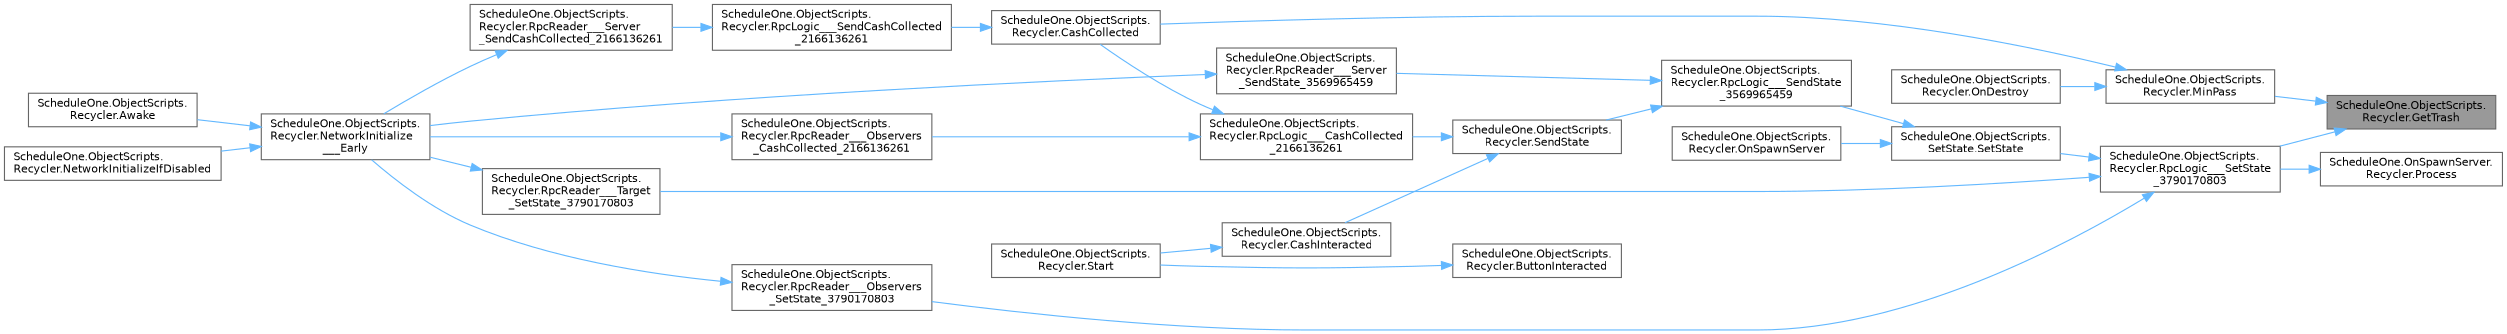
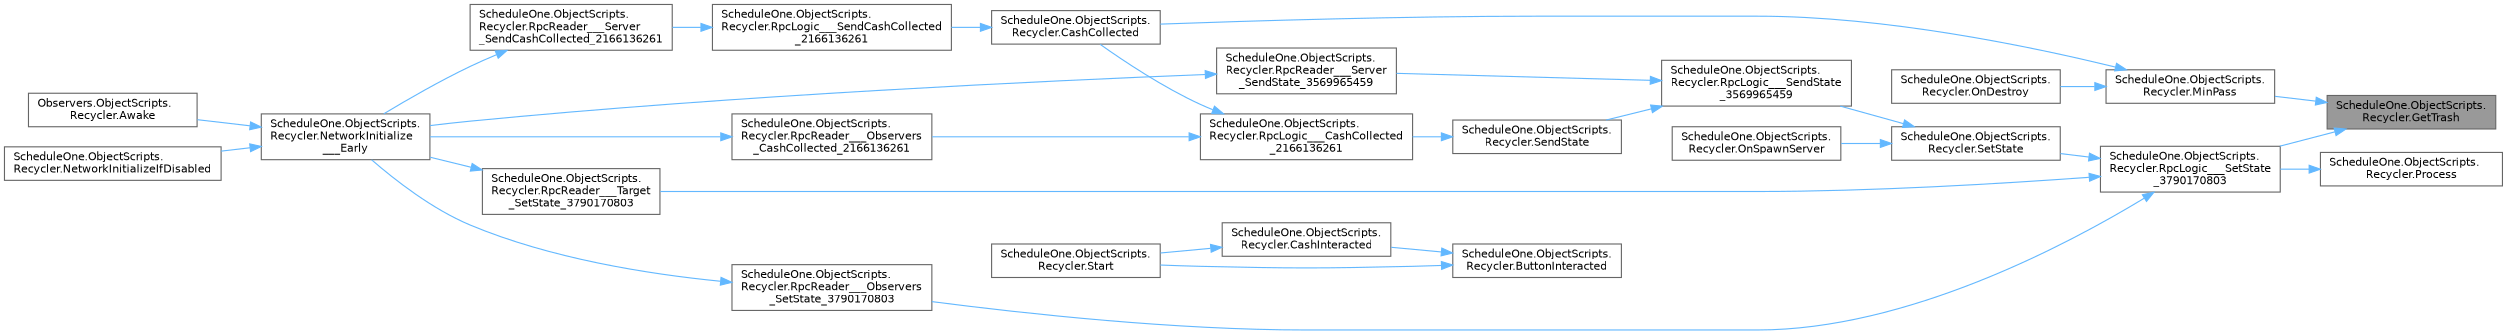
(113, 110) -> (113, 110)
(1976, 143) -> (1976, 143)
(2411, 169) -> (2411, 169)
(1431, 184) -> (1416, 250)
